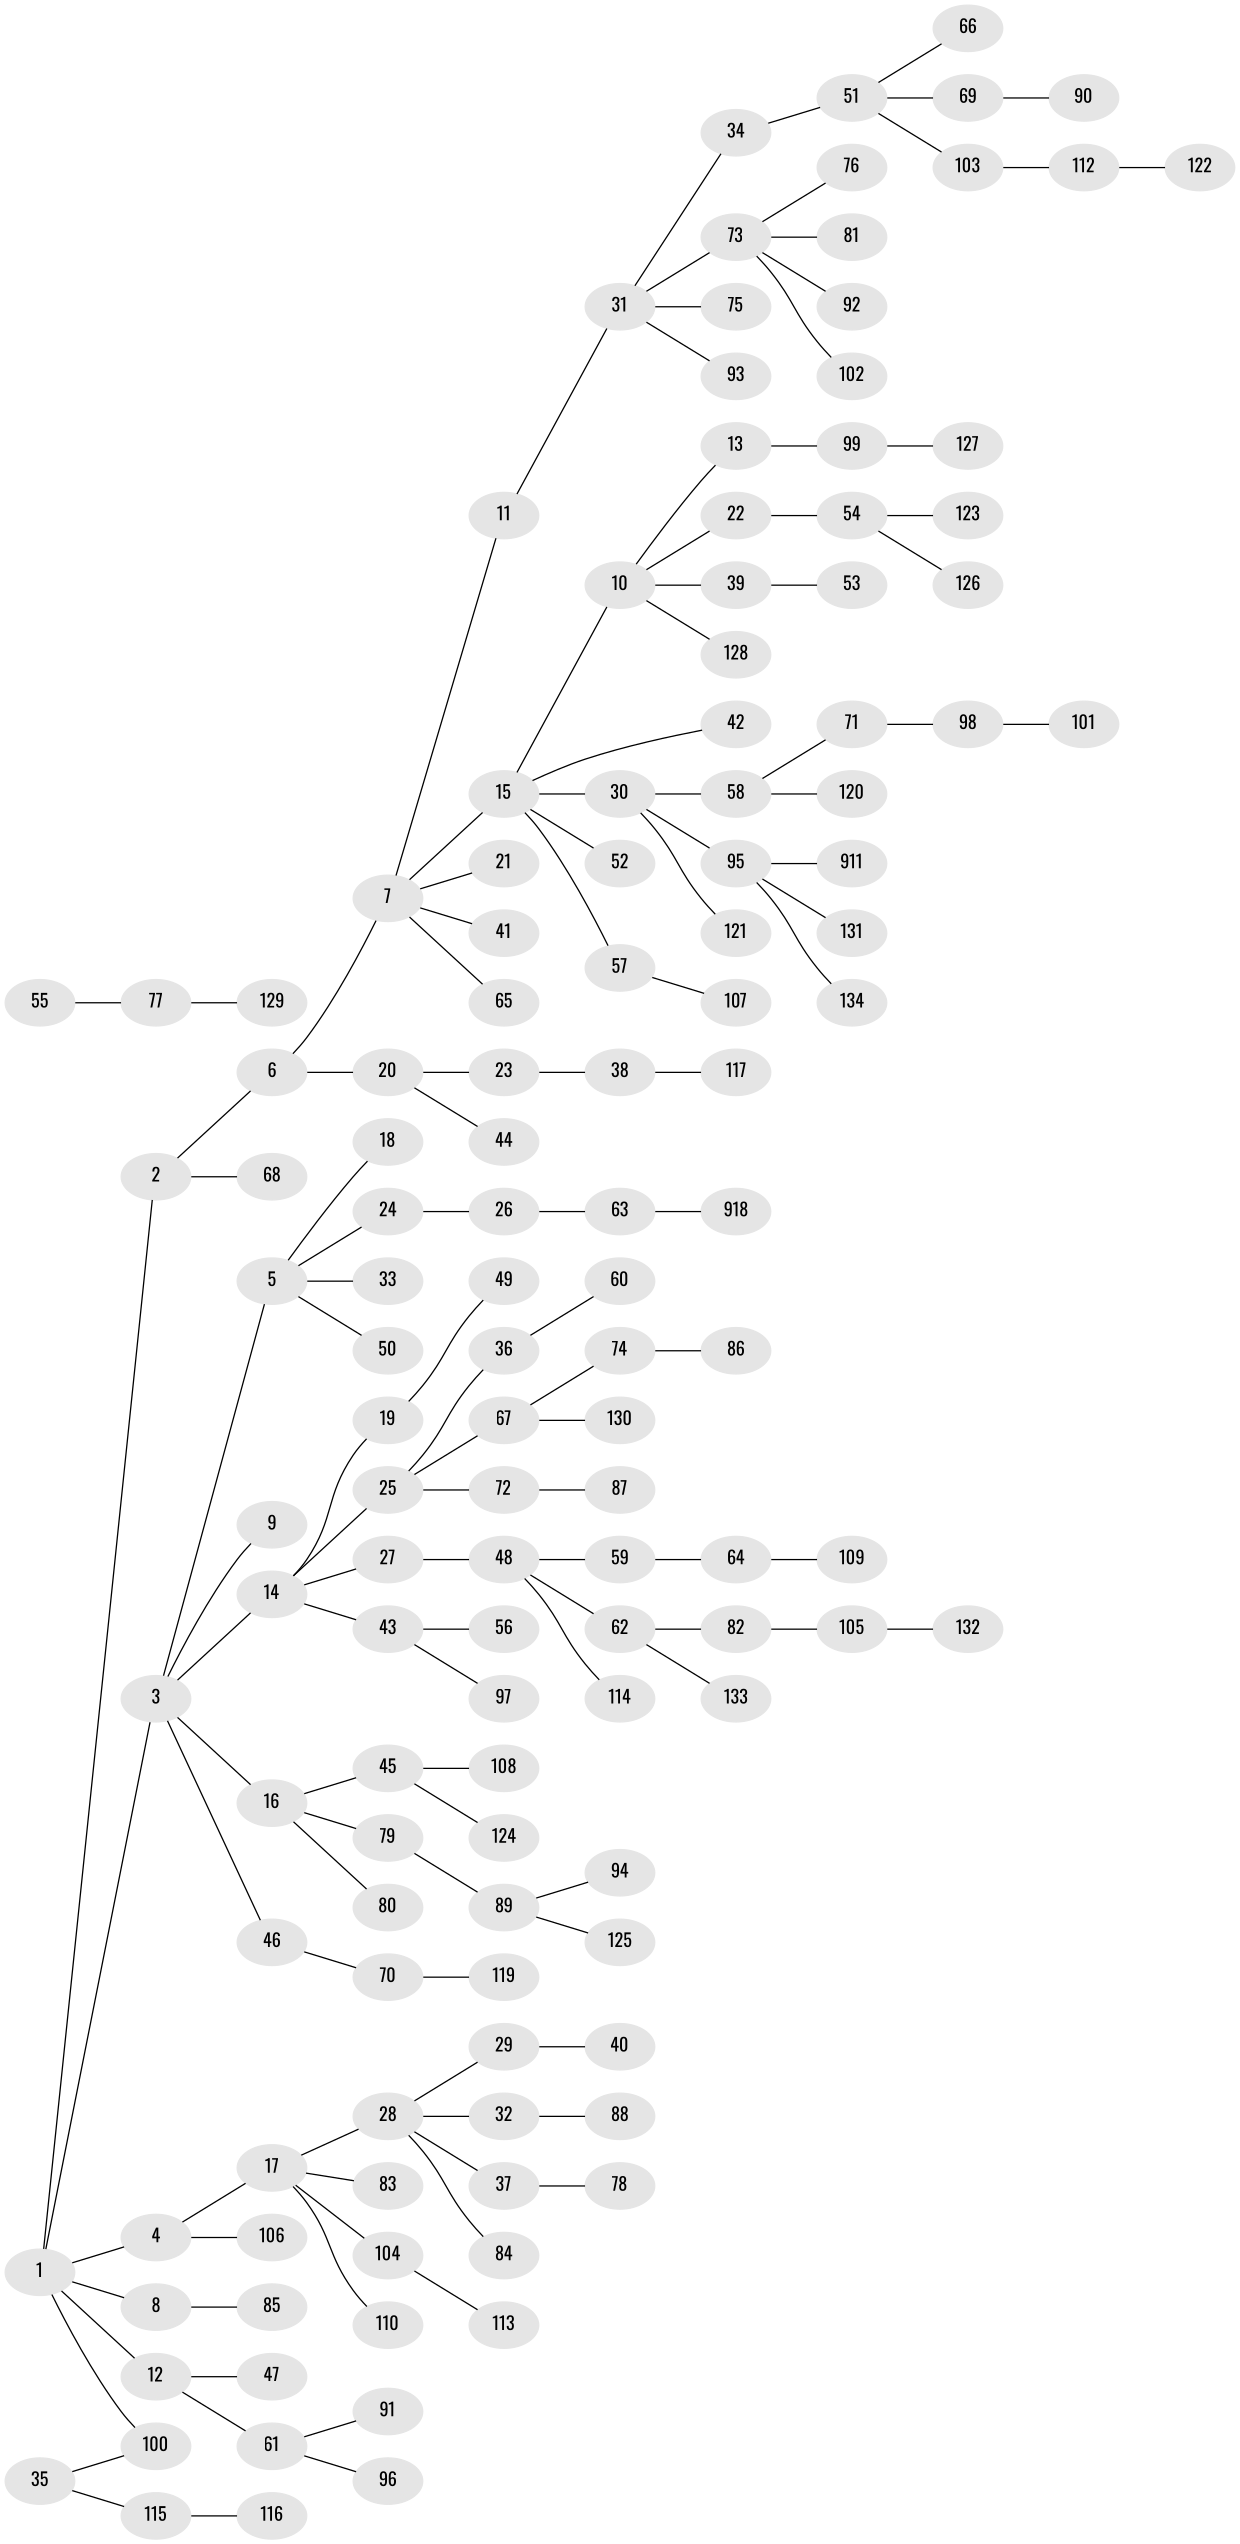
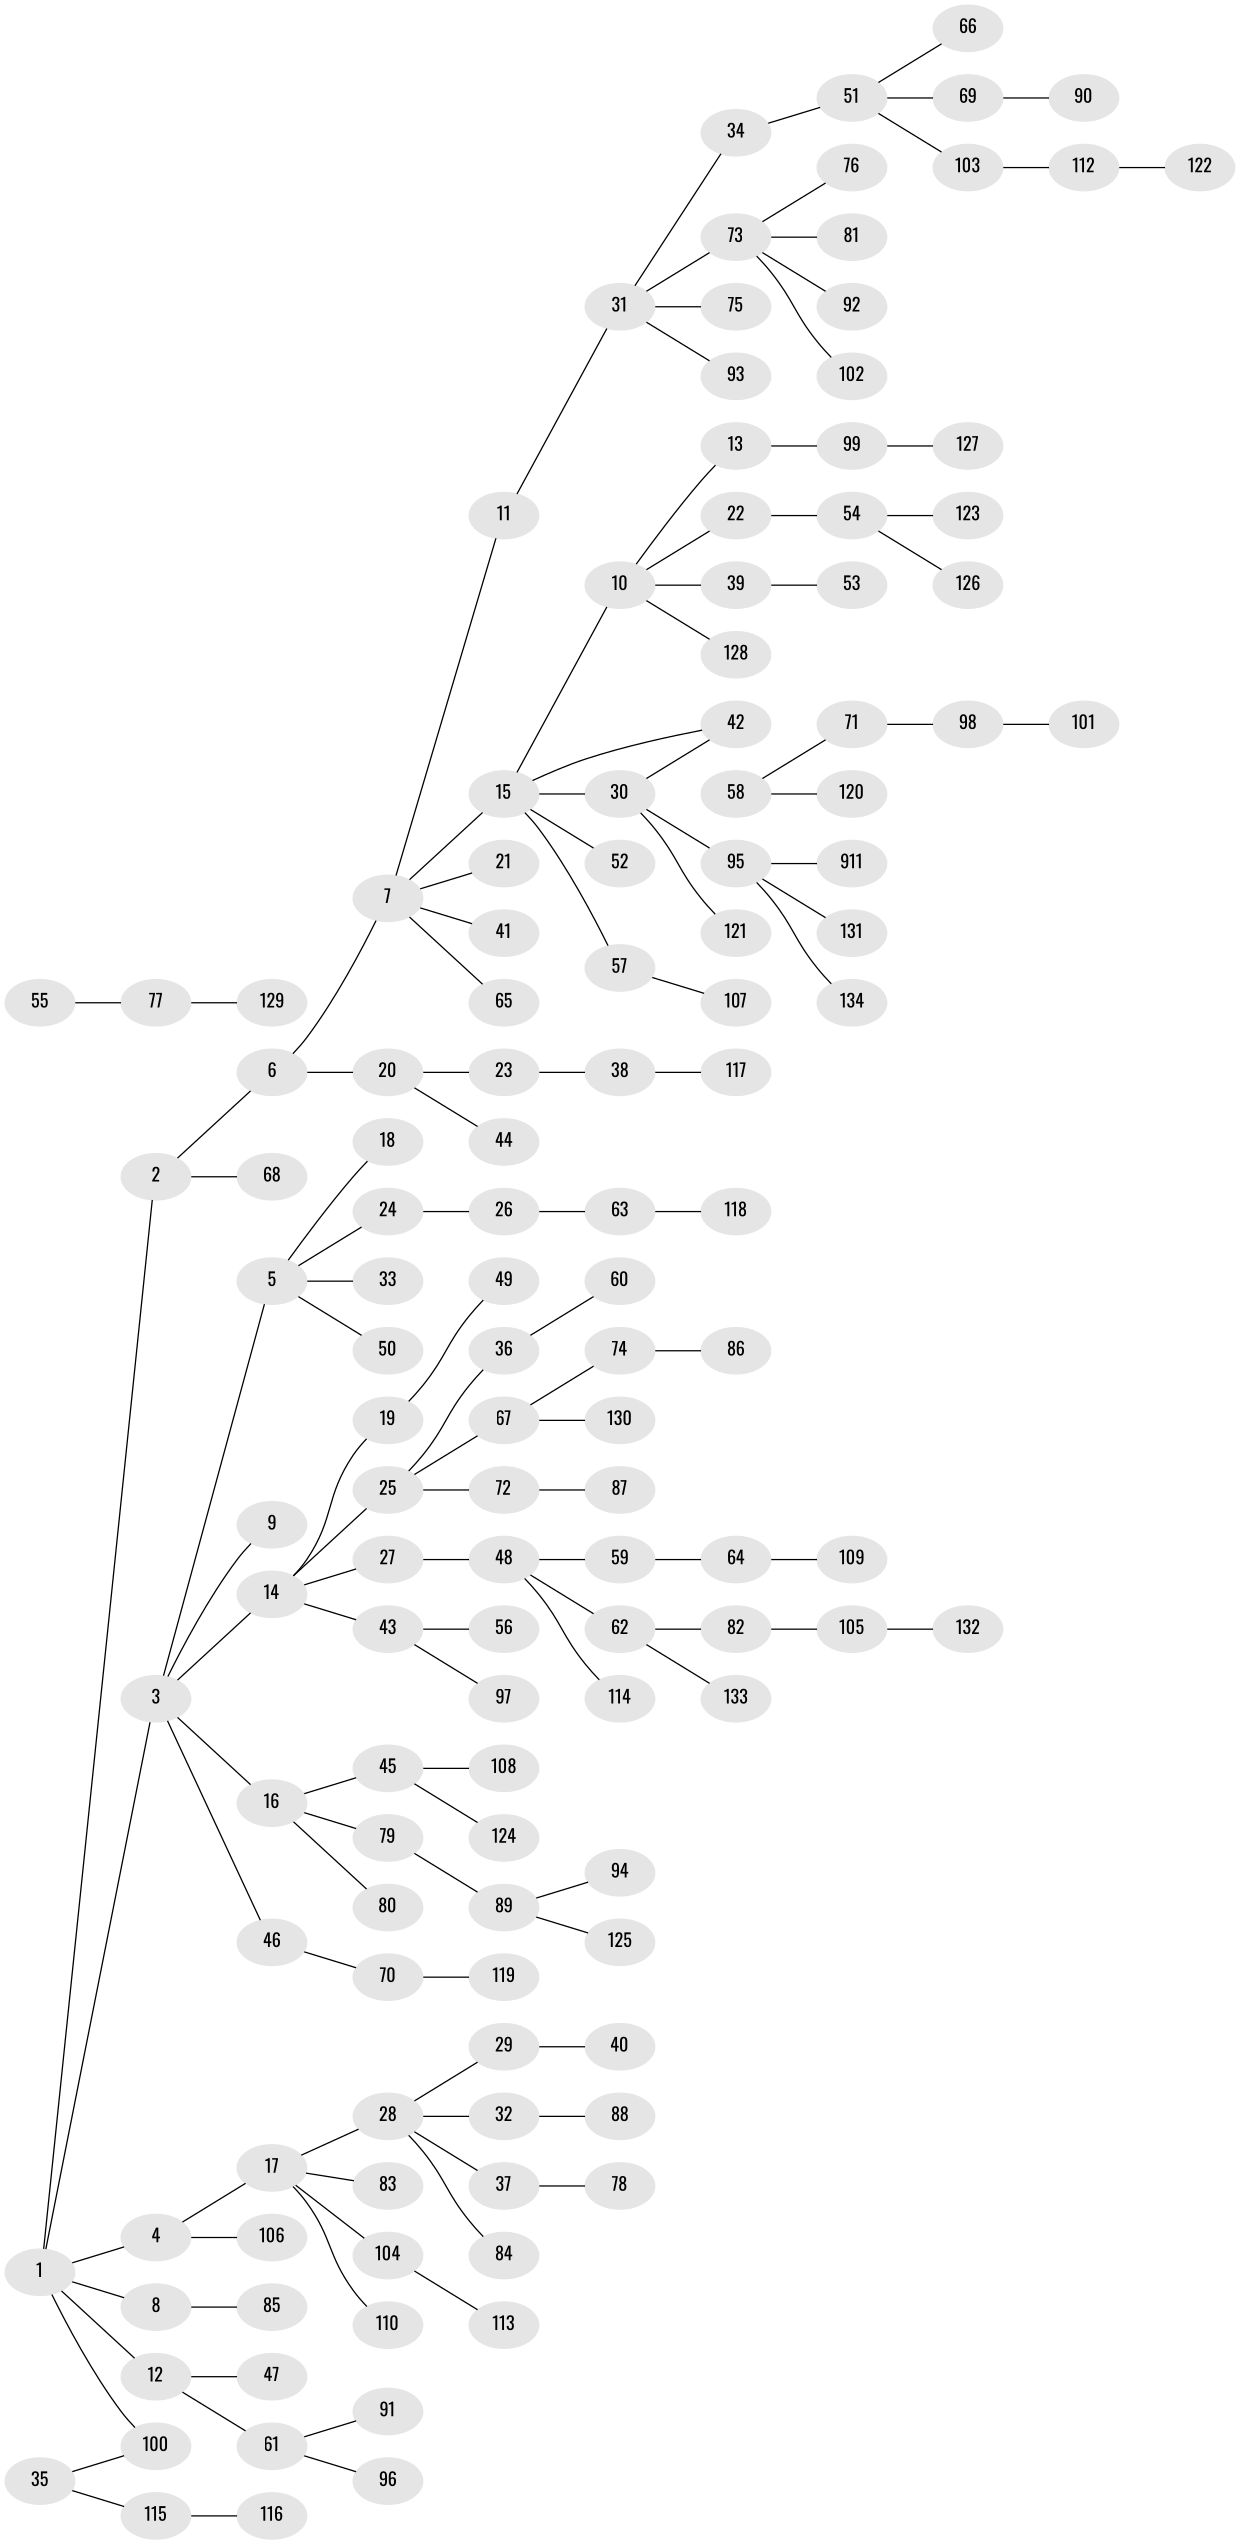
(678, 794) -> (678, 759)
(736, 1212) -> (736, 1212)
